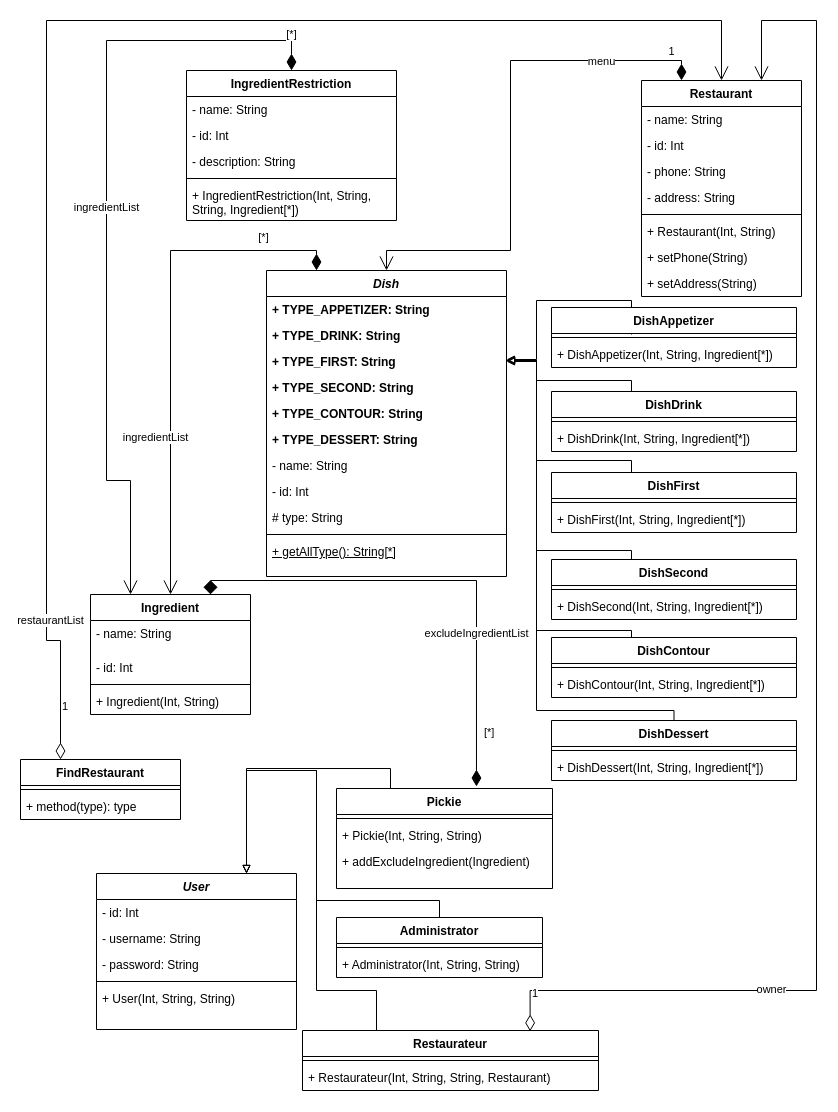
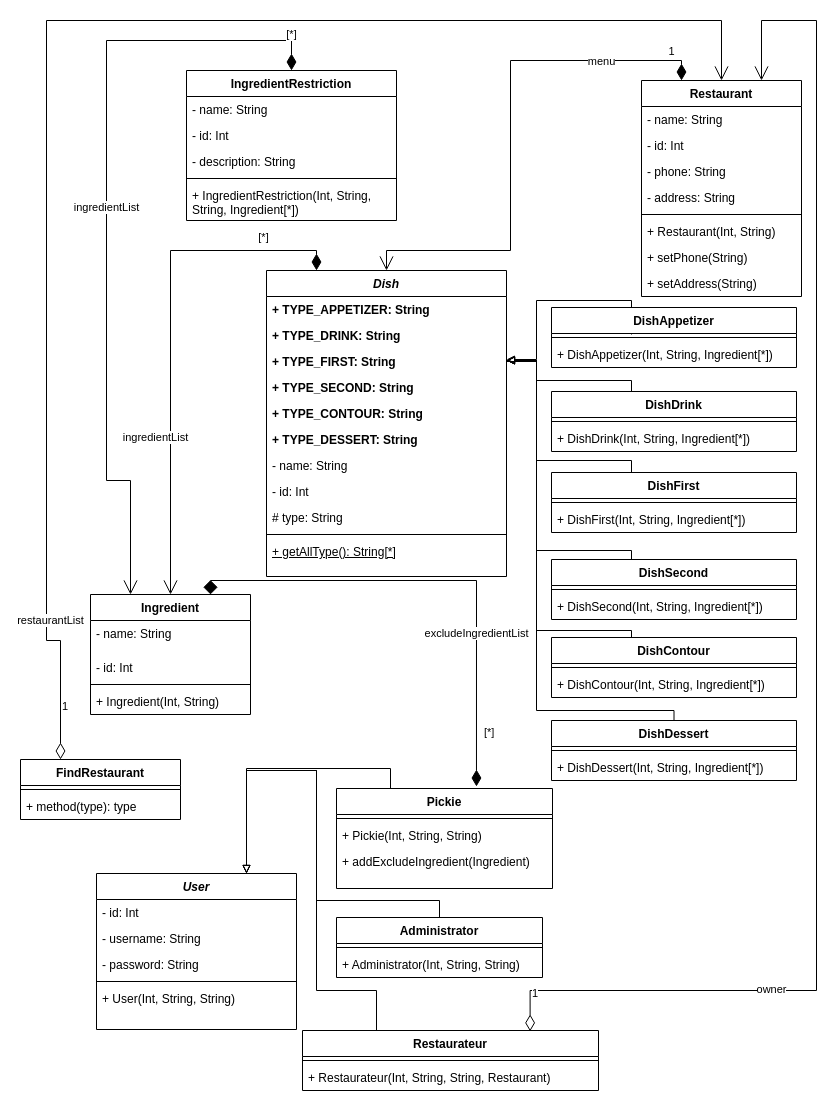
(515, 362) -> (512, 362)
